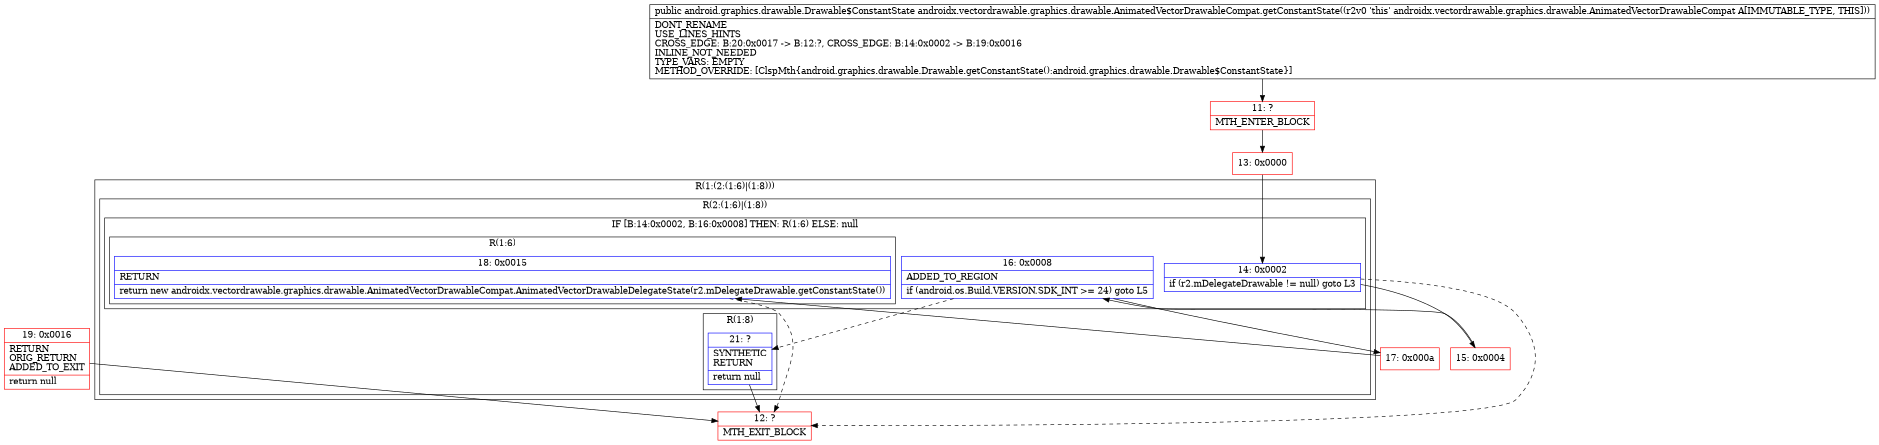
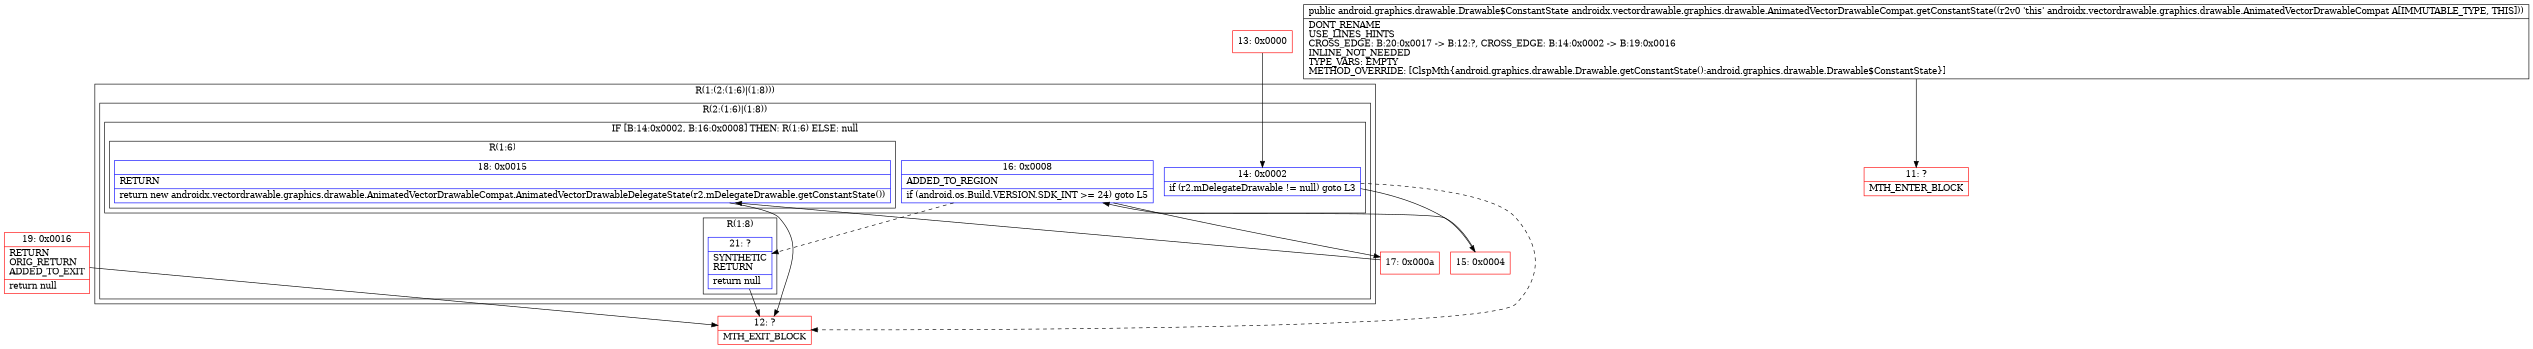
(1262, 138) -> none
(791, 333) -> (791, 238)
